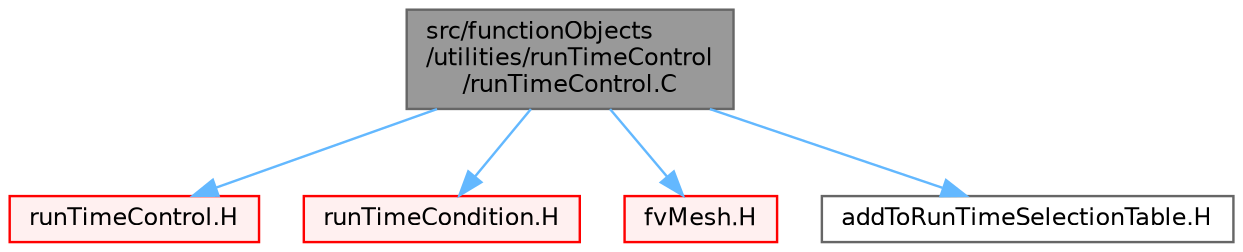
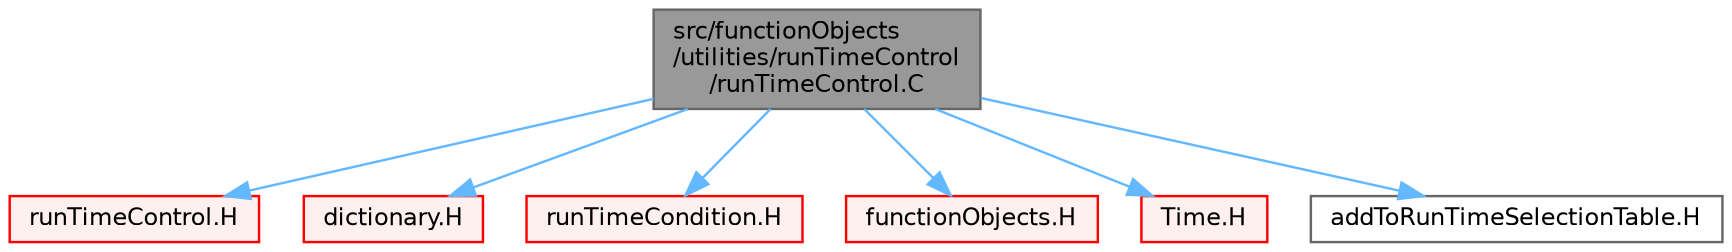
none -> (393, 219)
(701, 219) -> (972, 219)
none -> (1204, 219)
